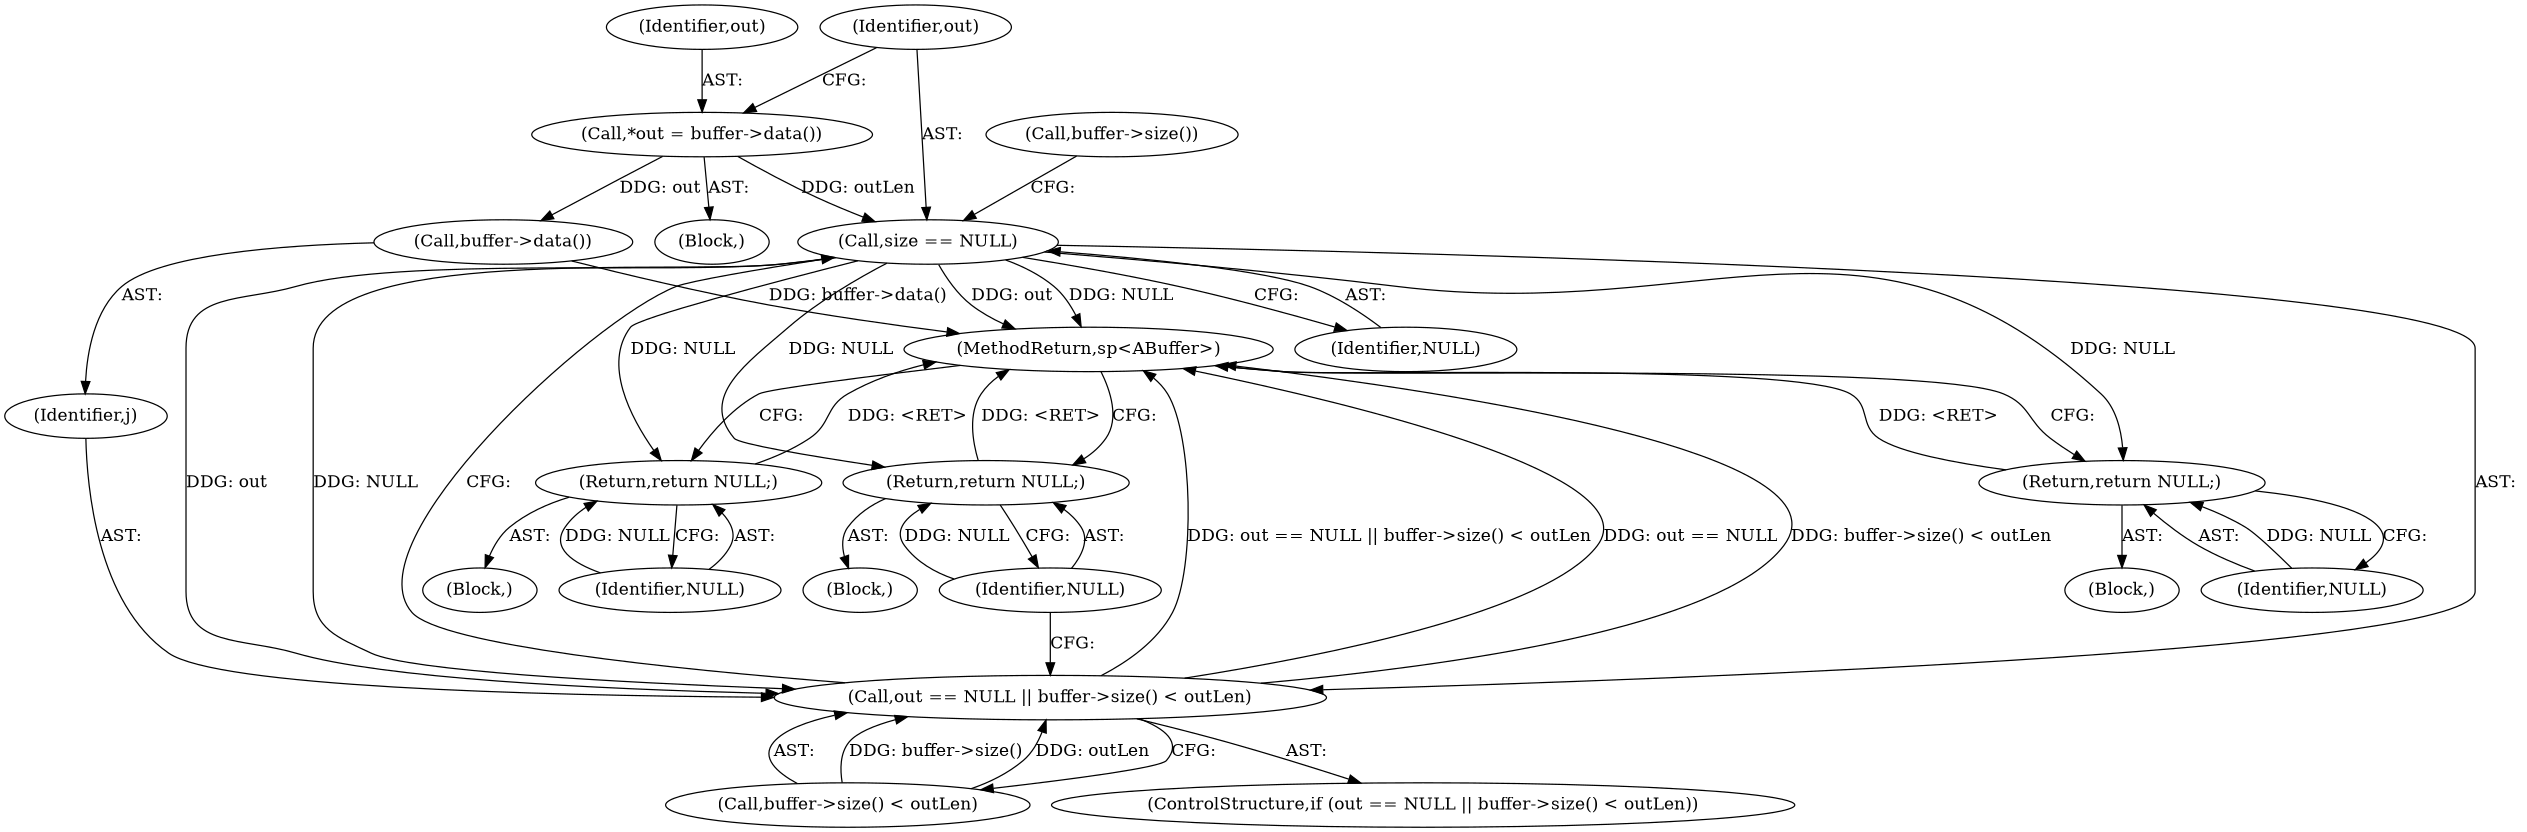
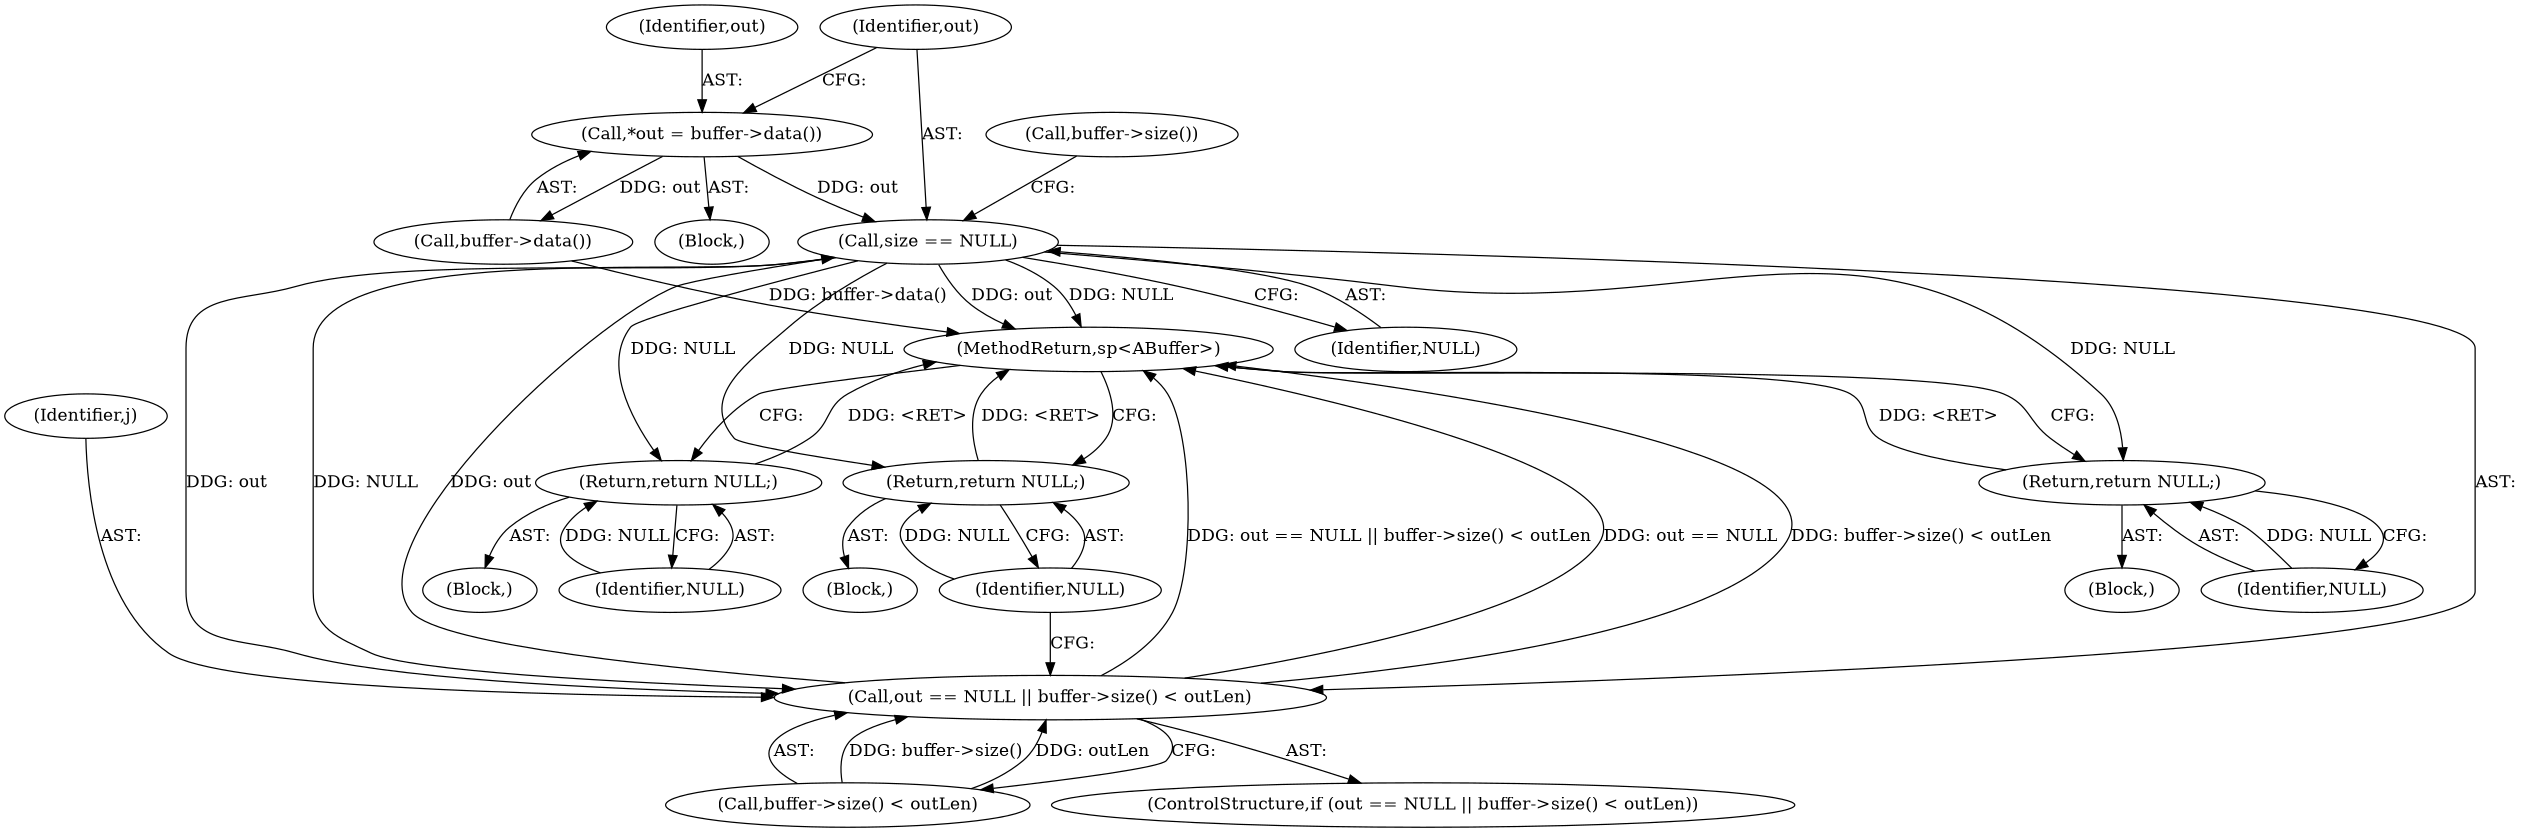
(858, 188) -> (858, 188)
(194, 259) -> (536, 179)
(492, 483) -> (492, 483)
